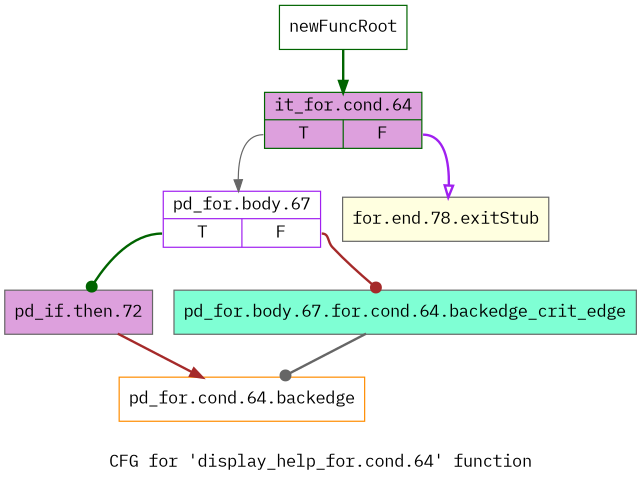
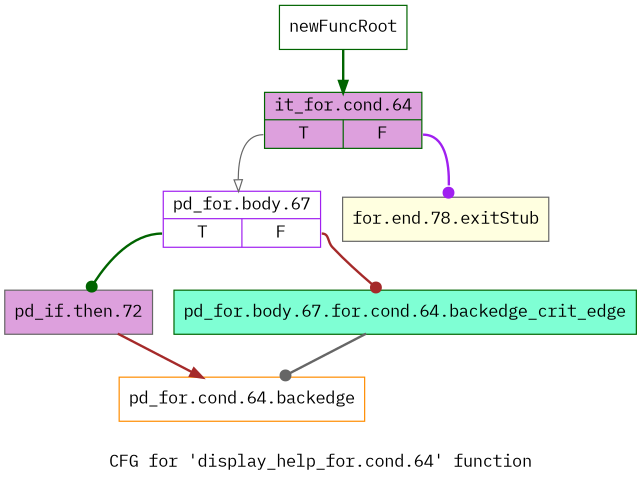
(242, 151) -> (242, 151)
(445, 154) -> (445, 154)
(405, 312) -> (405, 312)
